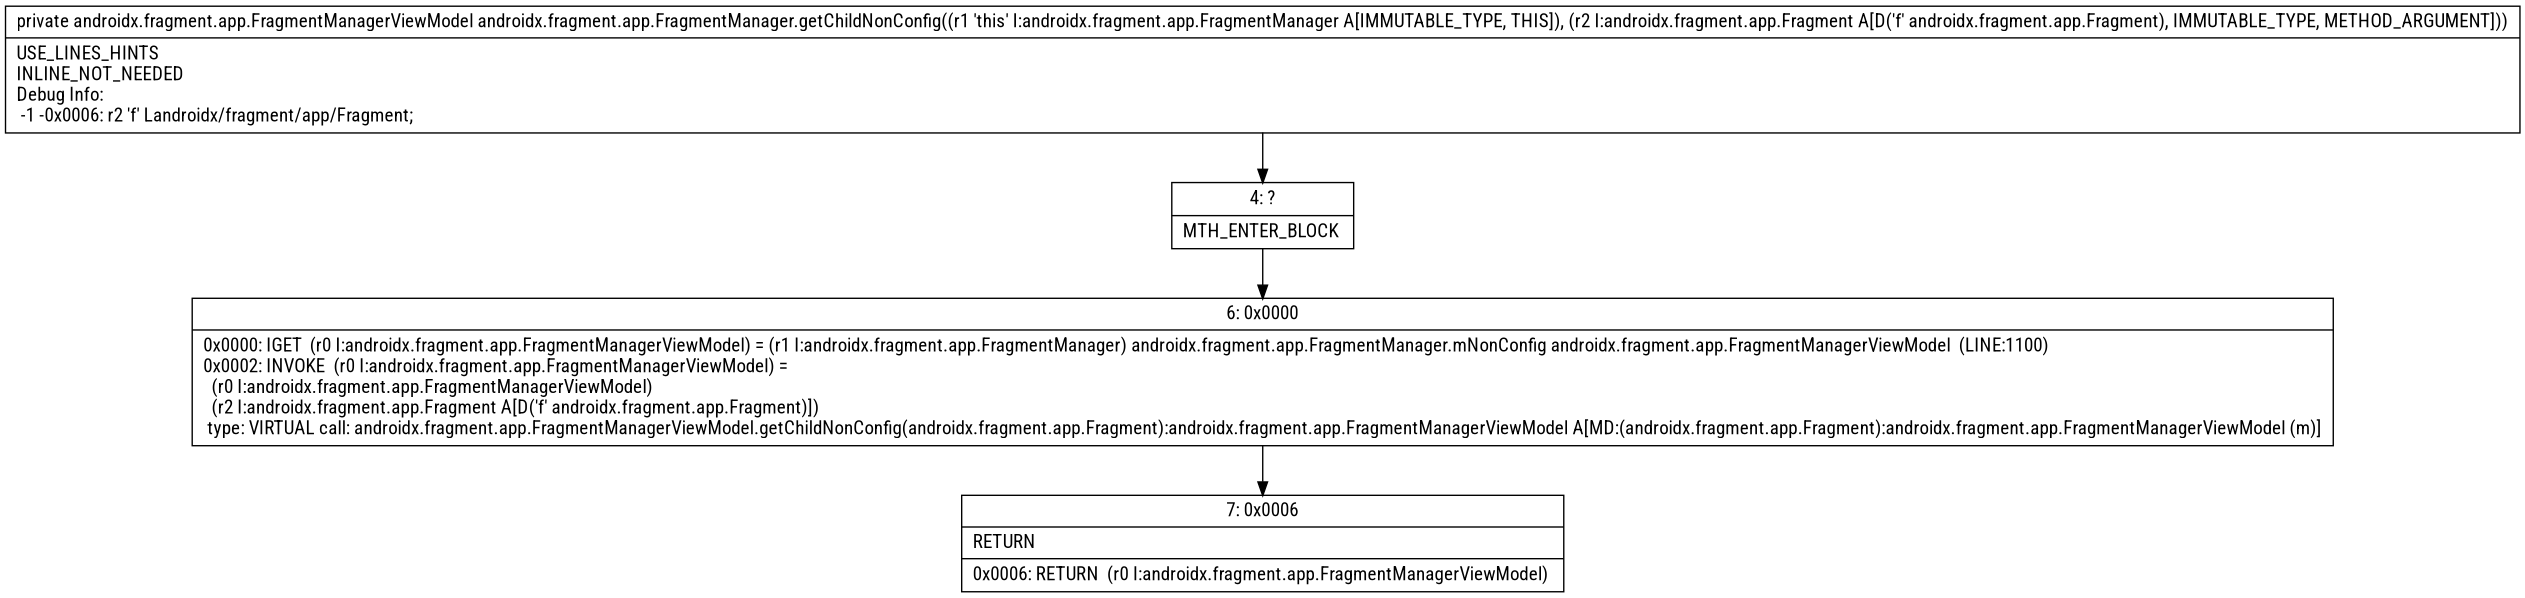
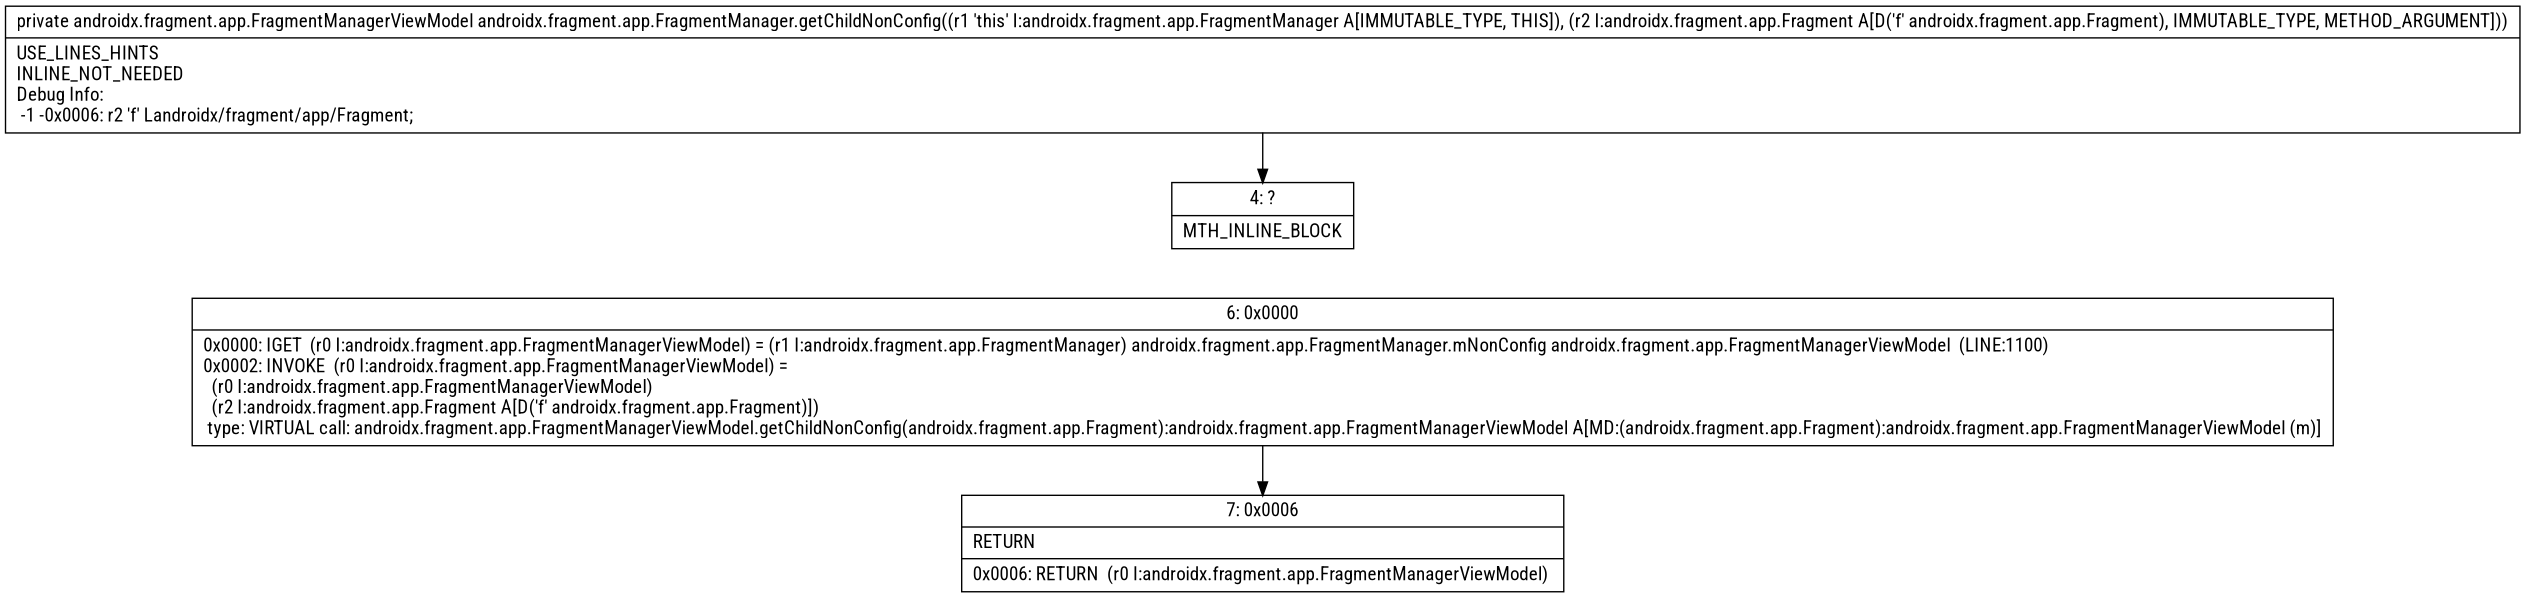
(1261, 231) -> (1263, 231)
(1263, 267) -> none
